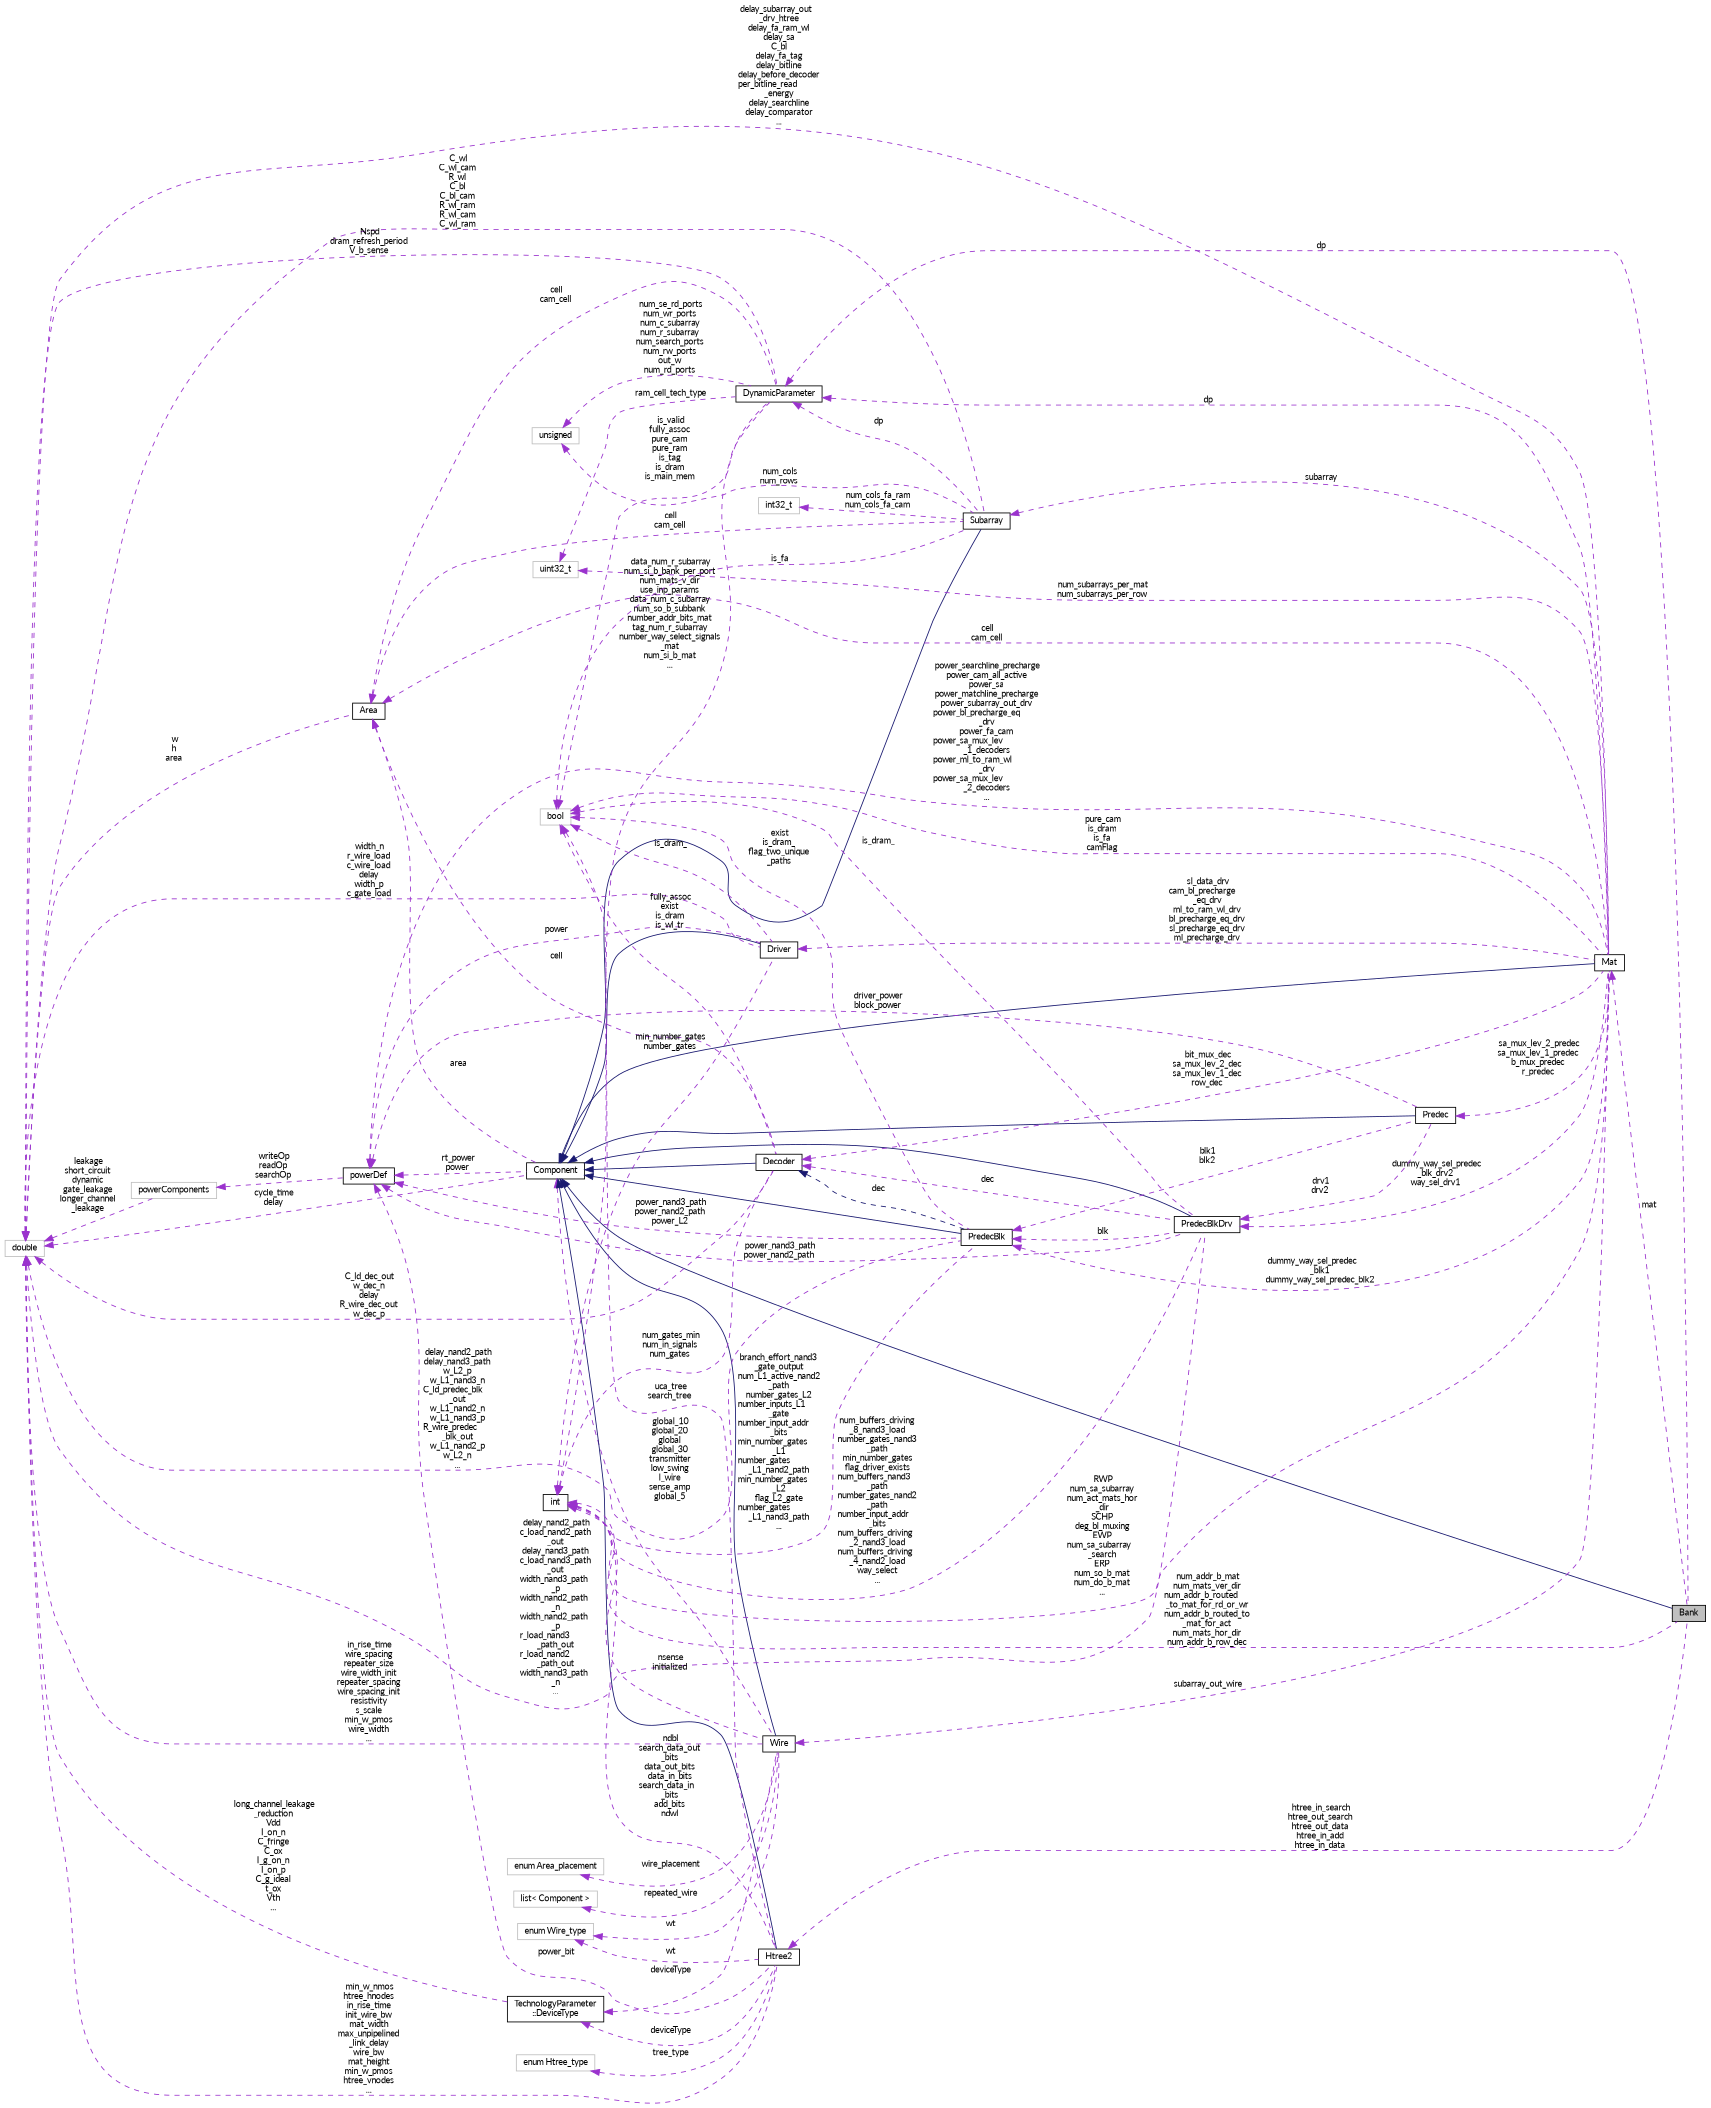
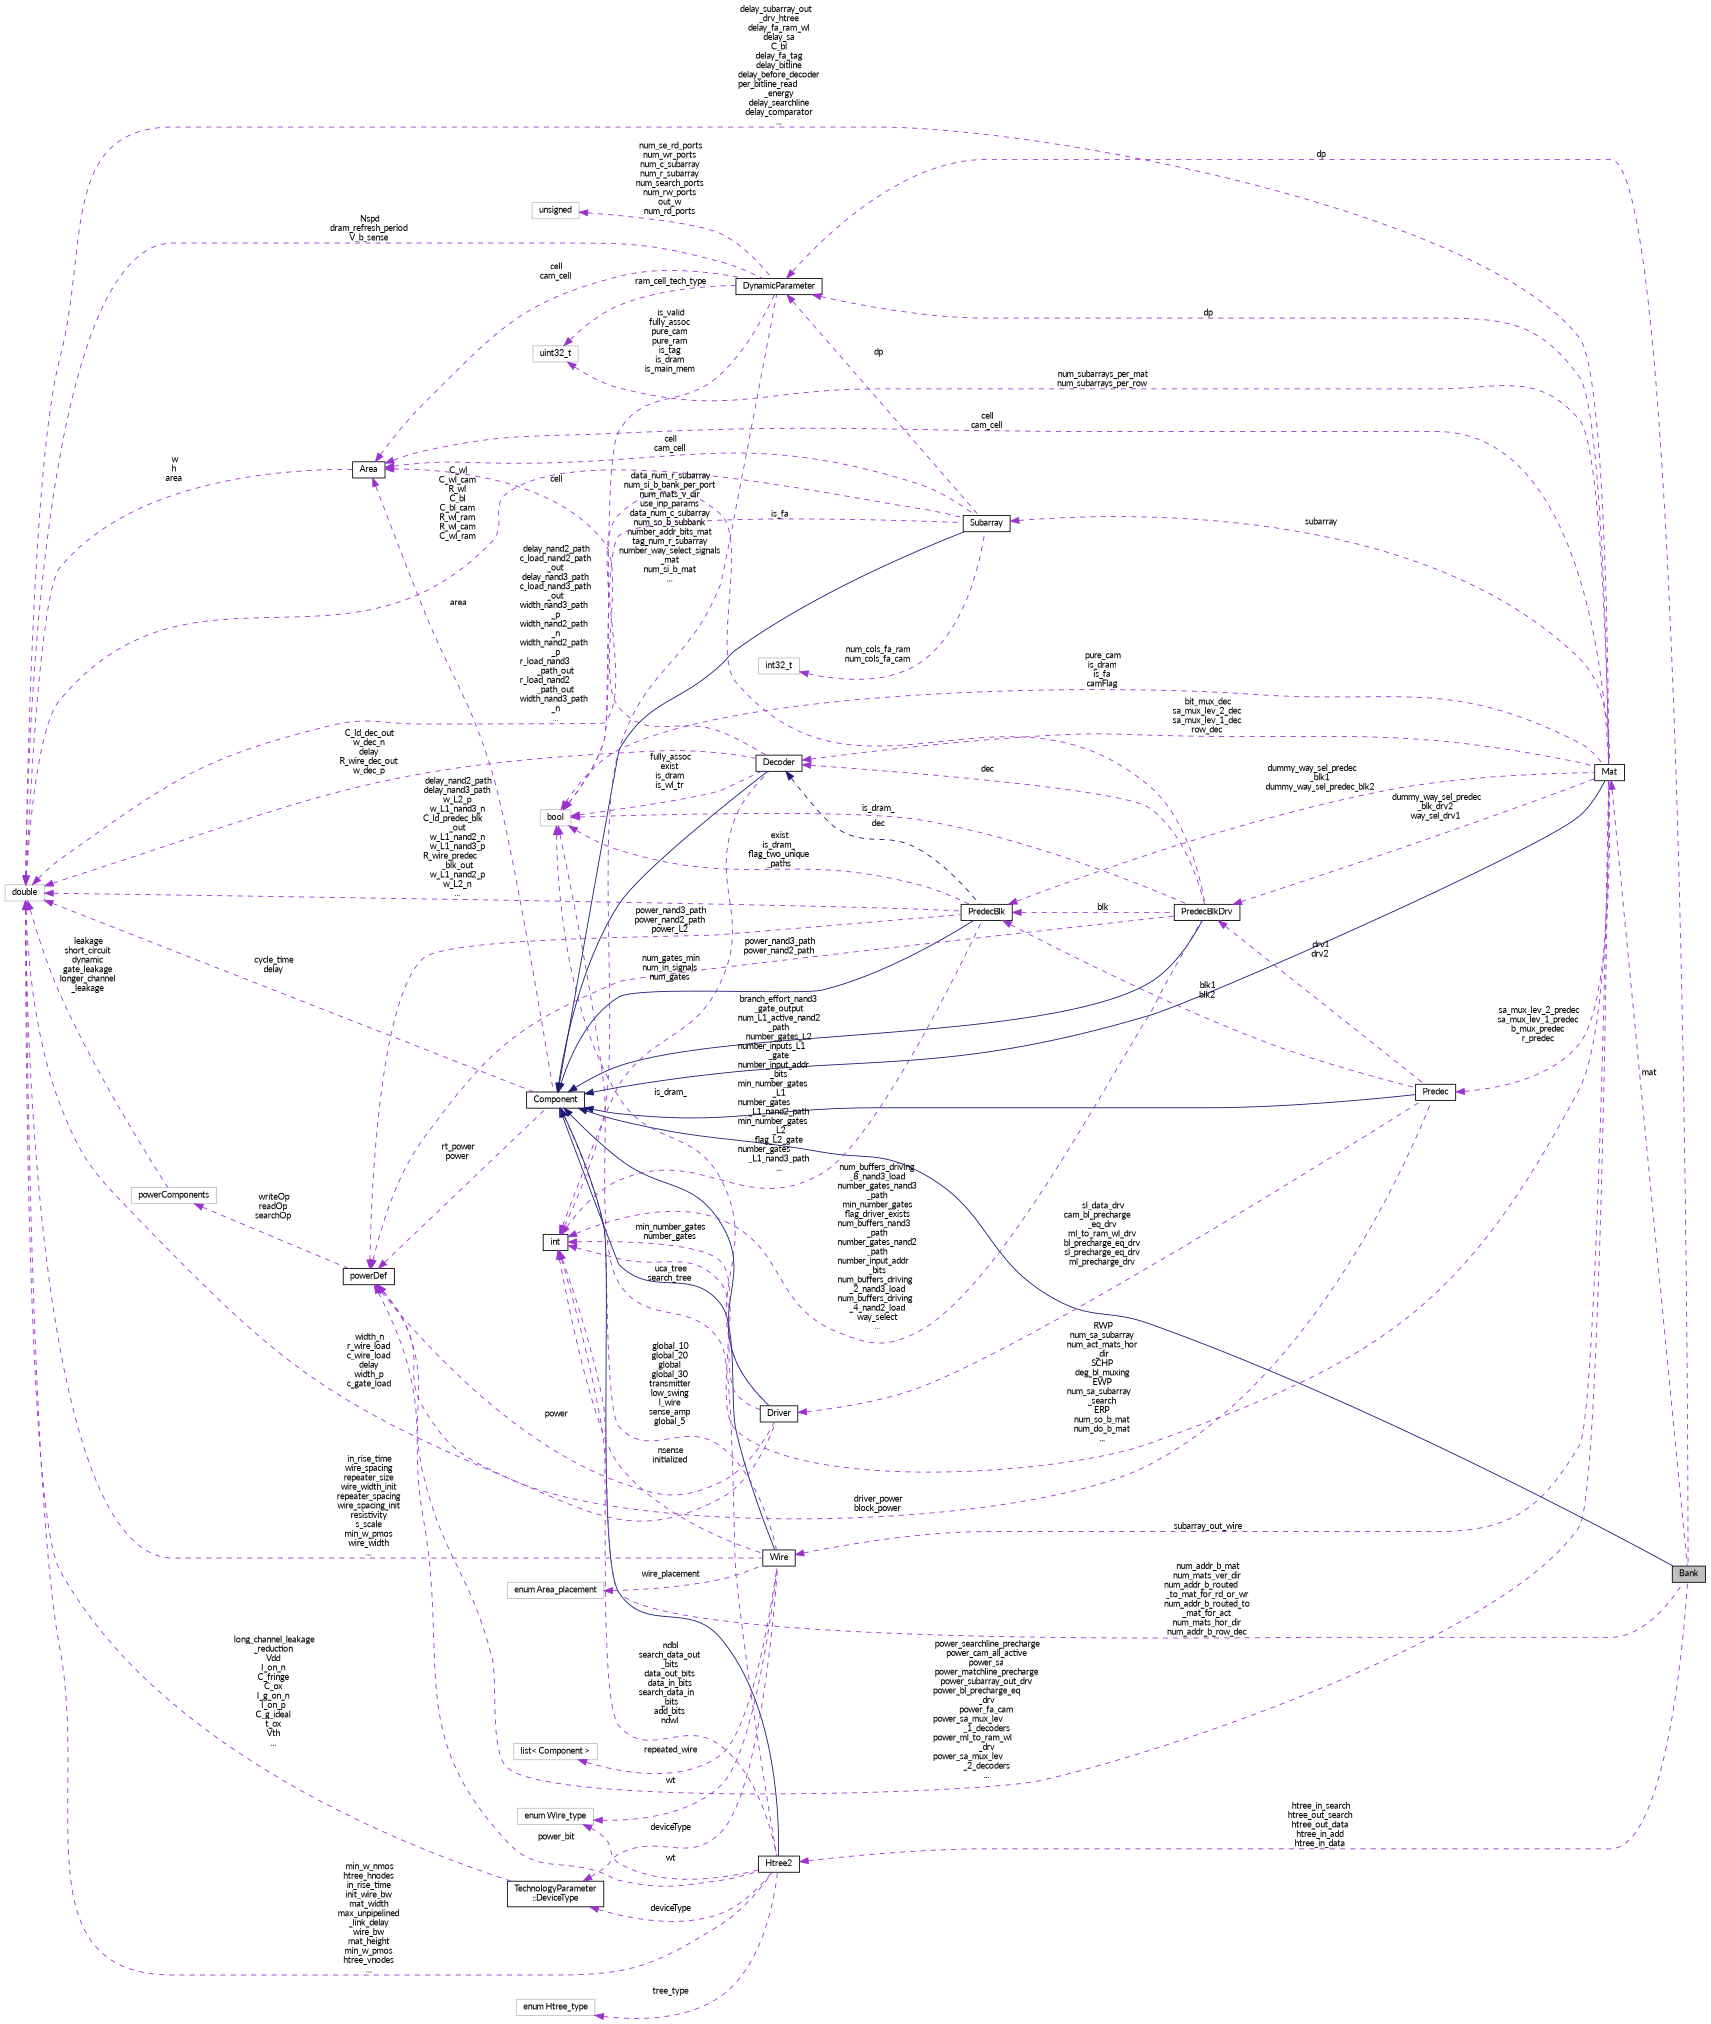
(763, 486) -> none
(1201, 943) -> (1125, 1281)
